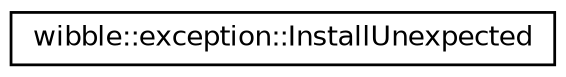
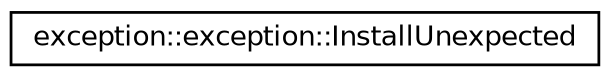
(283, 39) -> (305, 39)
